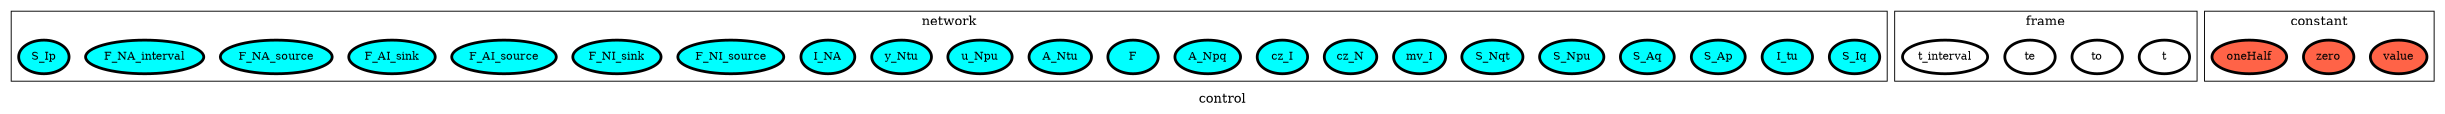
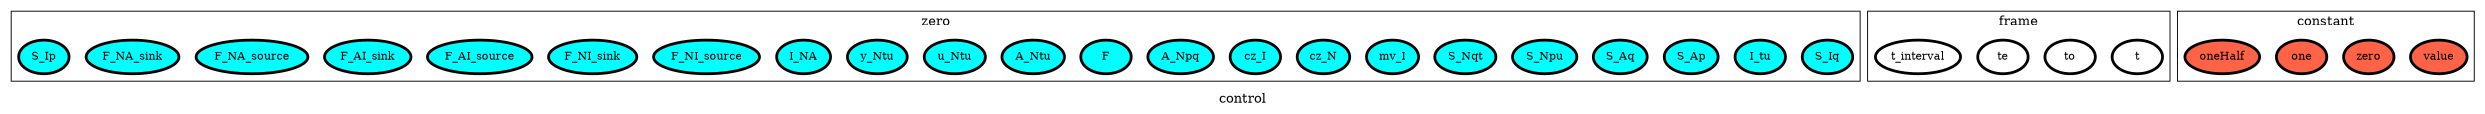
(949, 22) -> (936, 22)
(145, 57) -> (133, 57)
(980, 57) -> (955, 57)
none -> (2302, 57)
